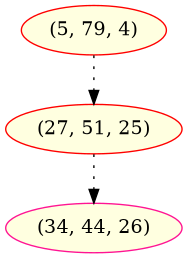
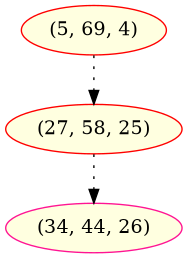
(94, 30) -> (94, 30)
(94, 129) -> (94, 129)
